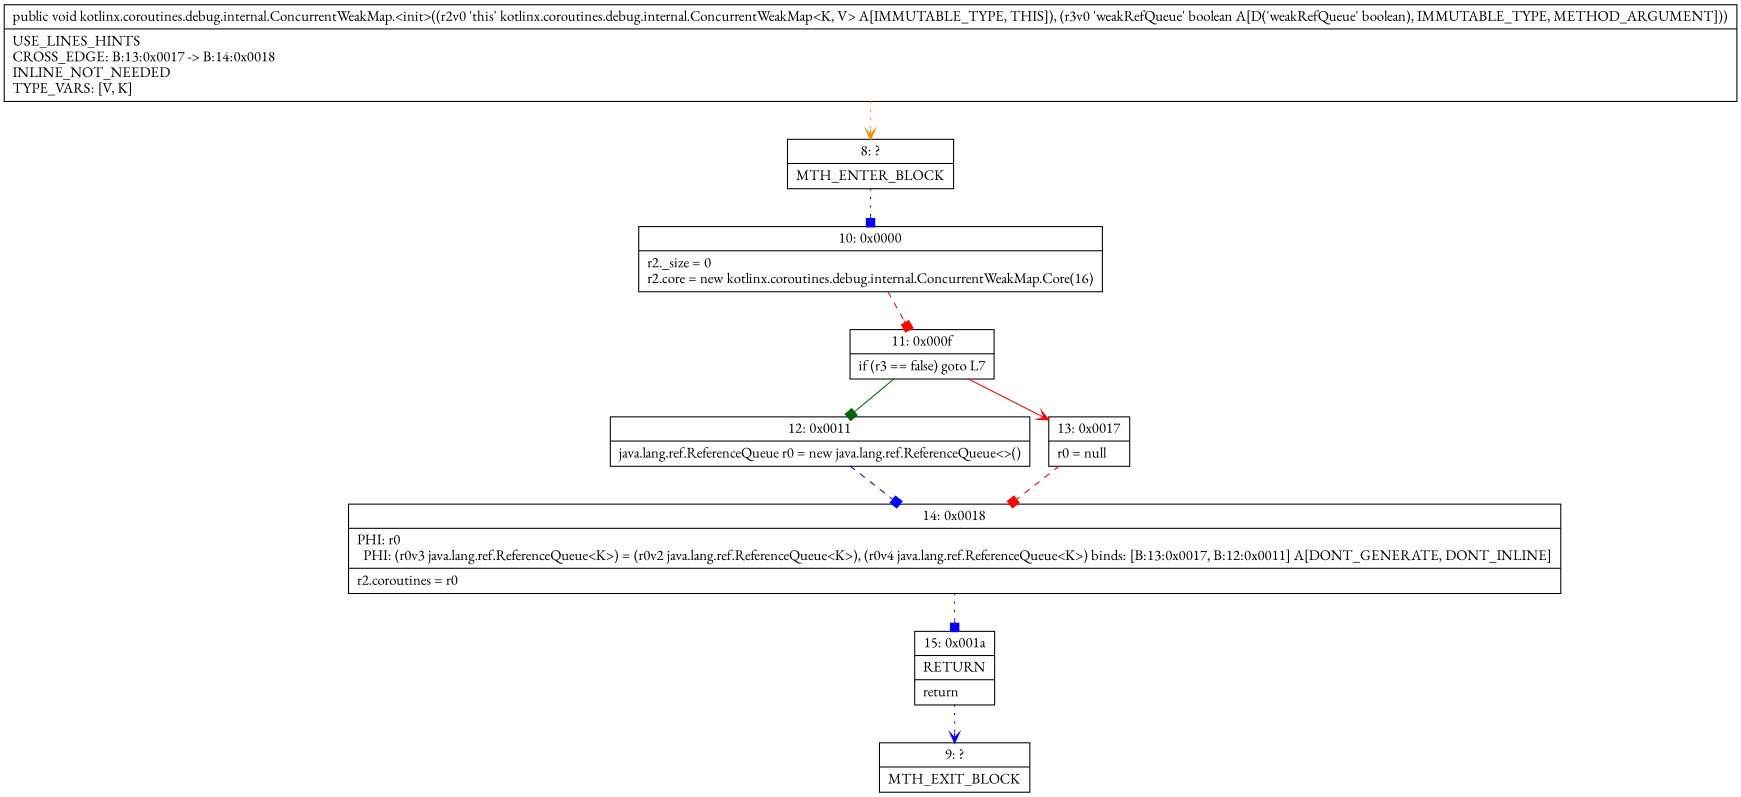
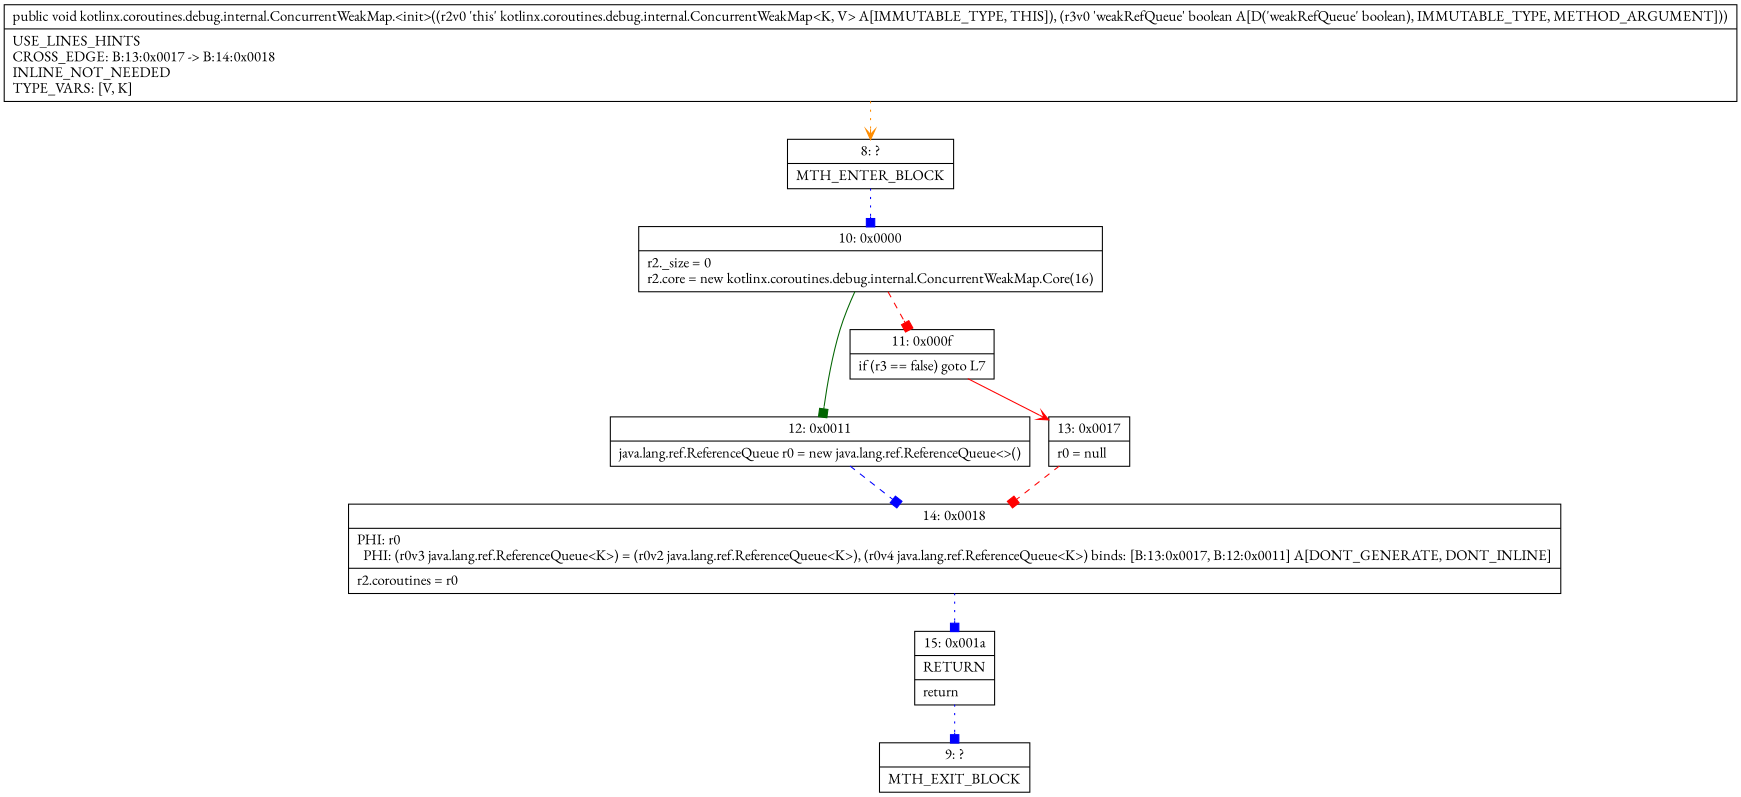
(875, 394) -> (835, 348)
(955, 719) -> (955, 719)
